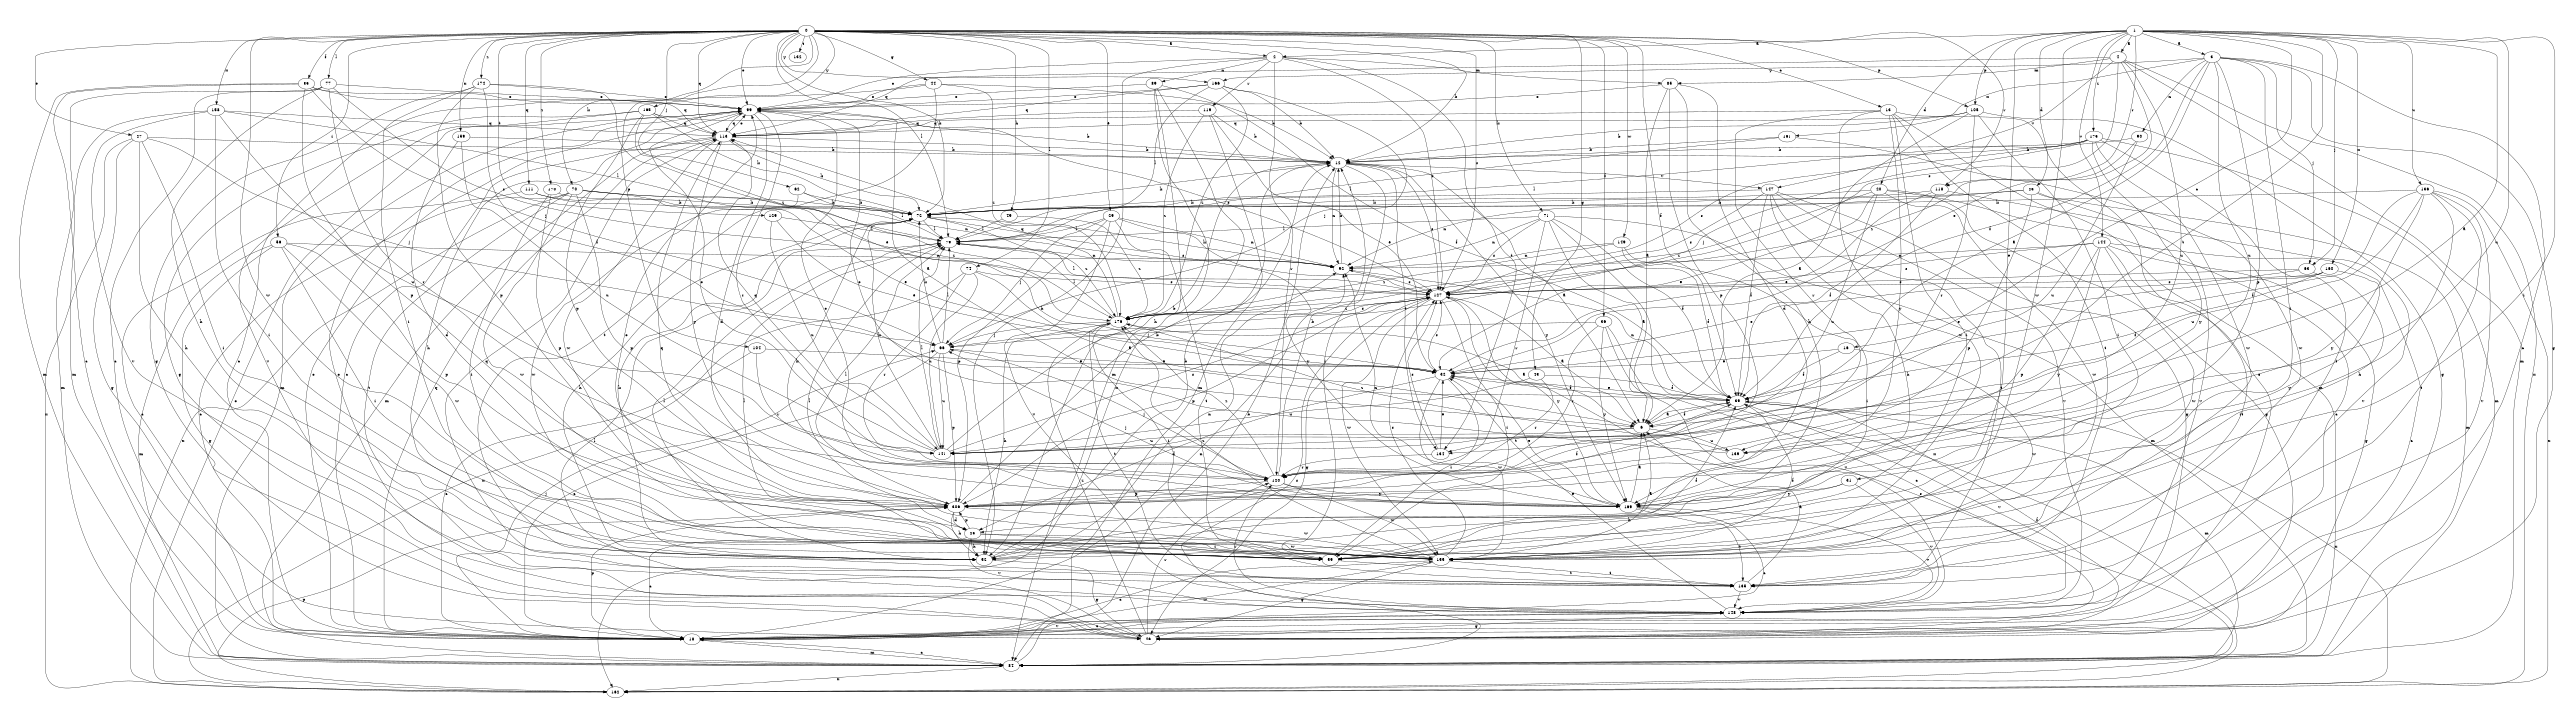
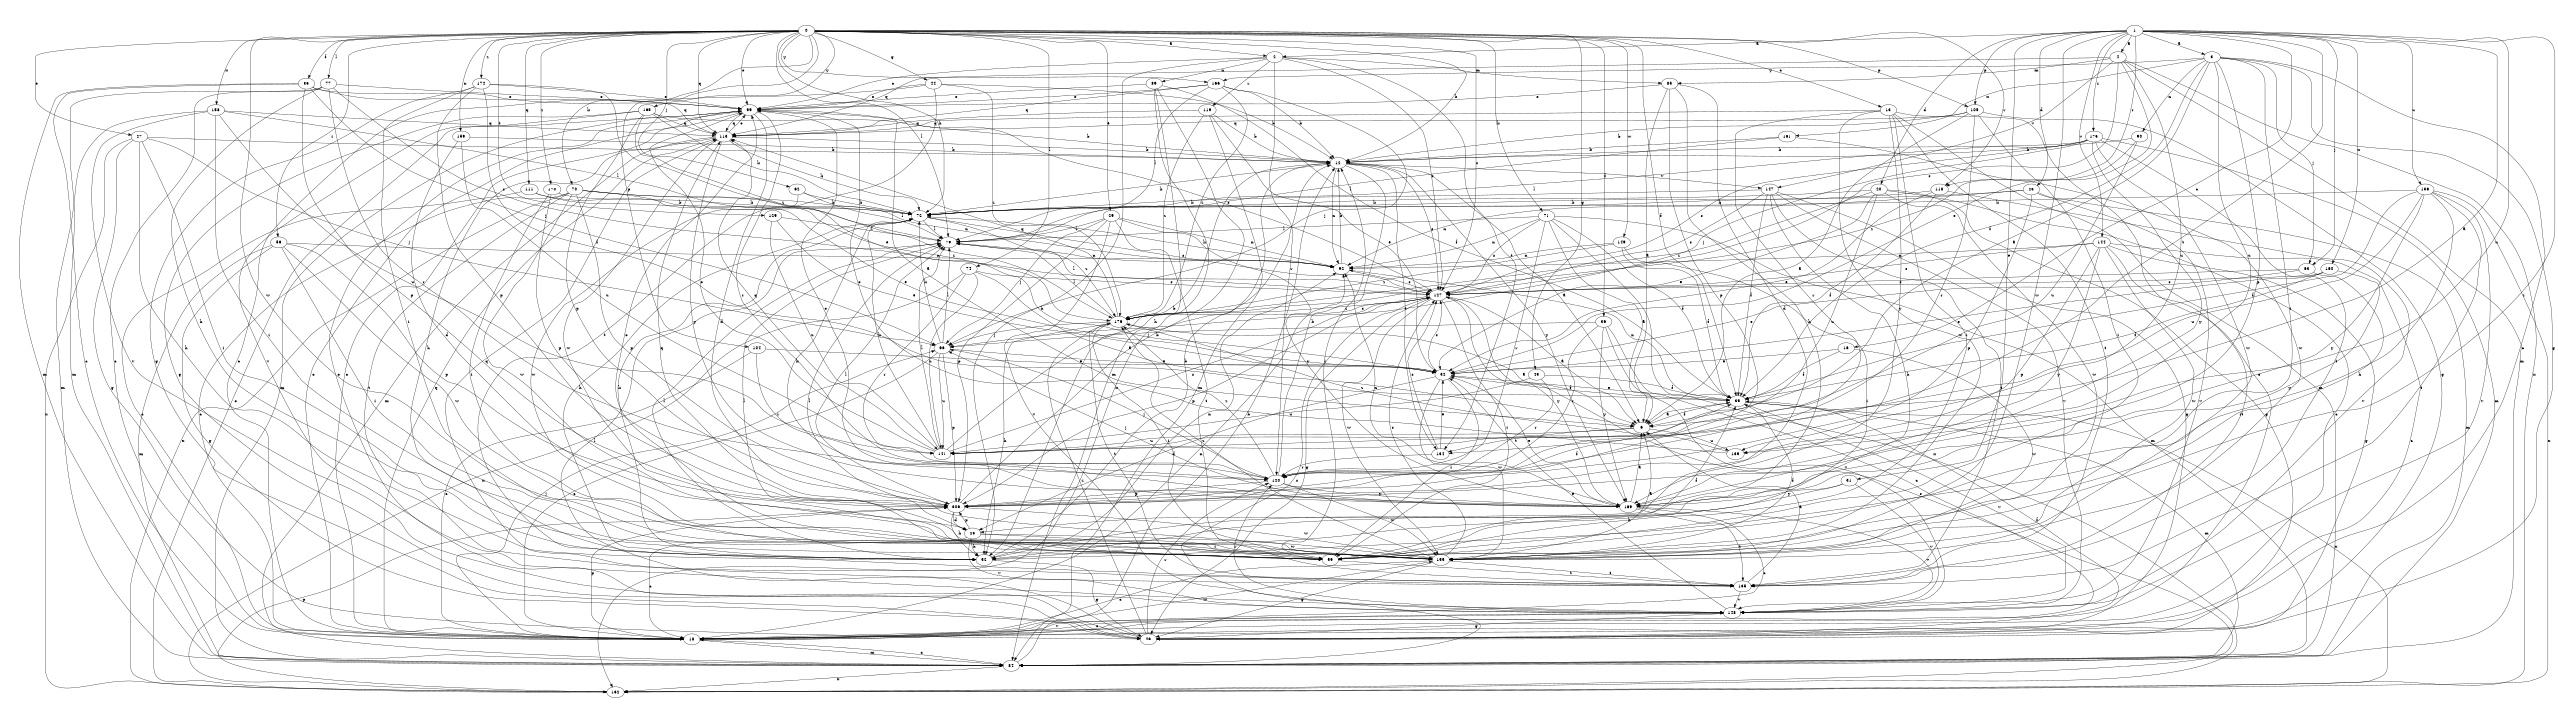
(798, 57) -> none
(1009, 216) -> none
